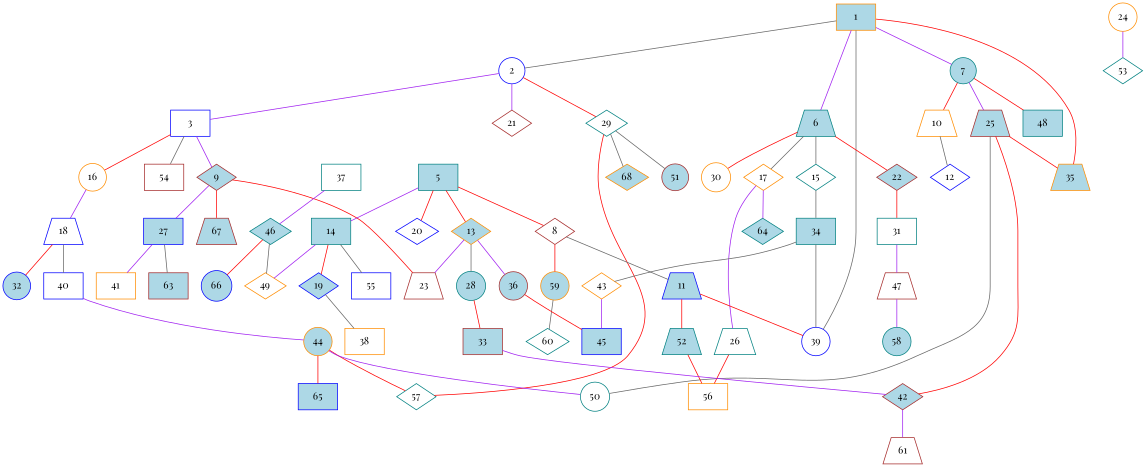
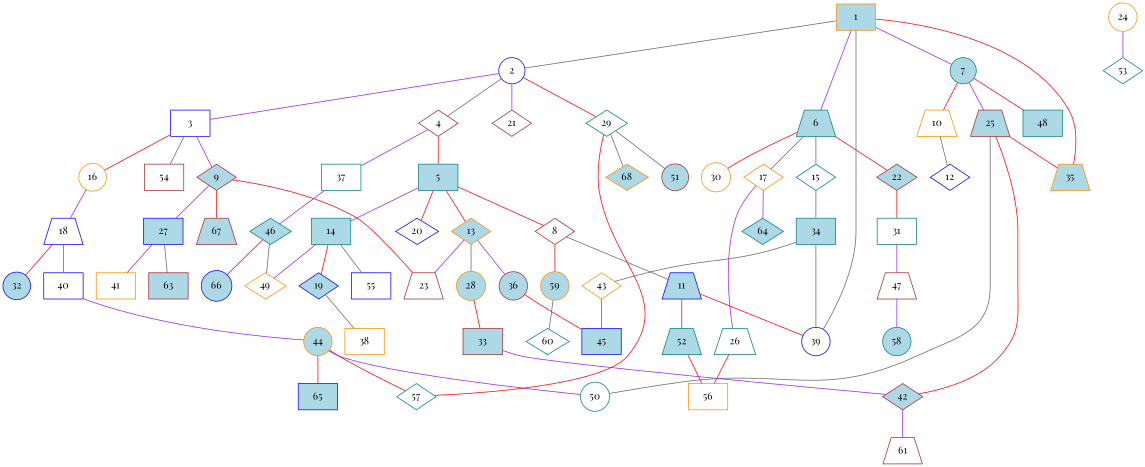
none -> (438, 123)
(471, 286) -> (471, 286)
